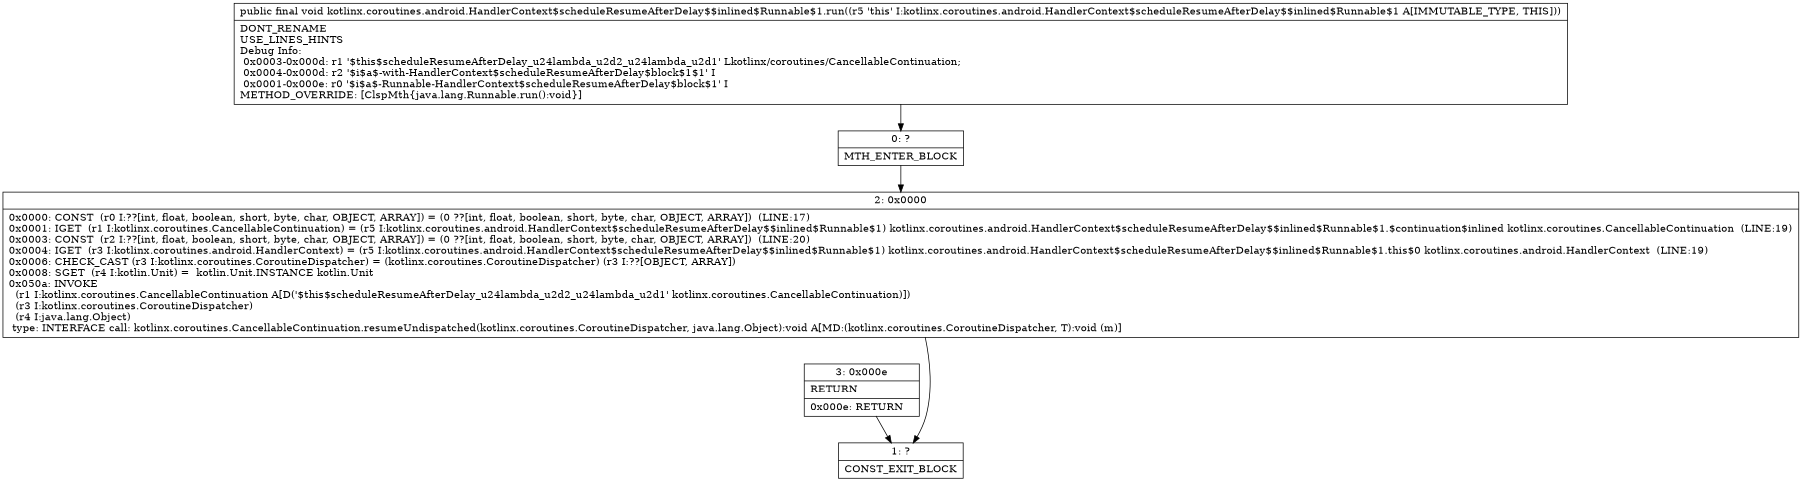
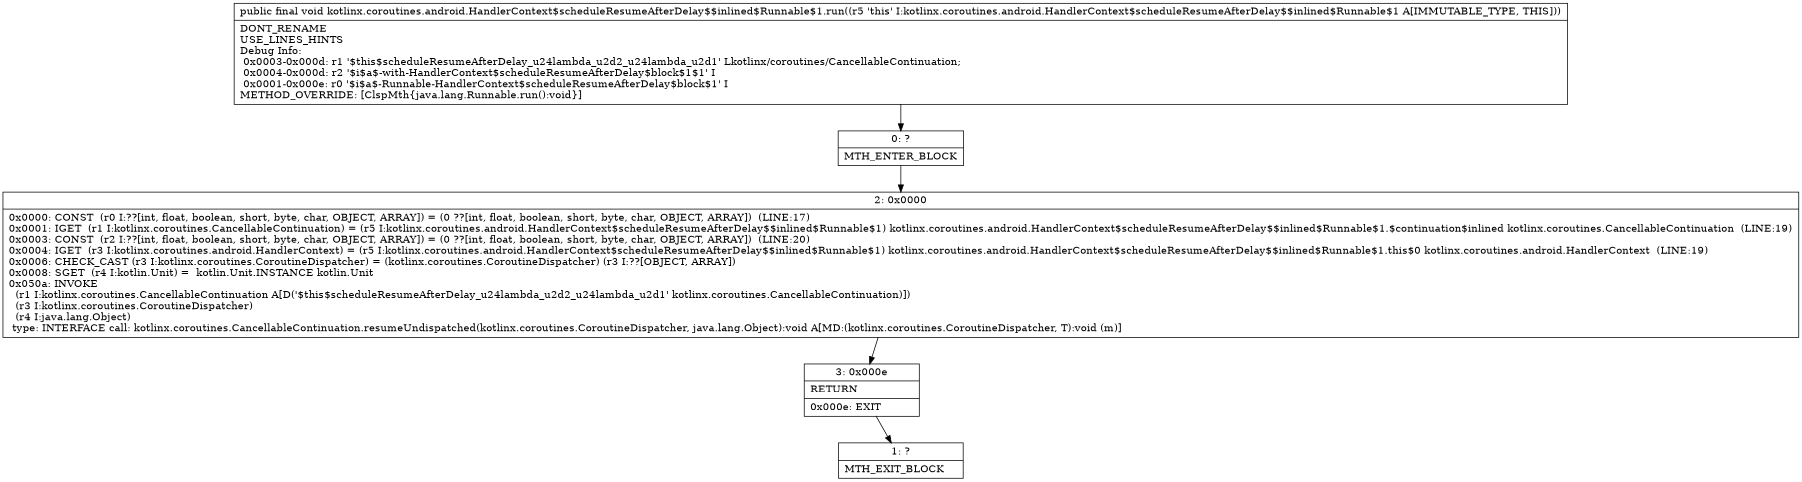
(930, 388) -> (875, 347)
(862, 407) -> (851, 407)
(901, 469) -> (895, 469)
